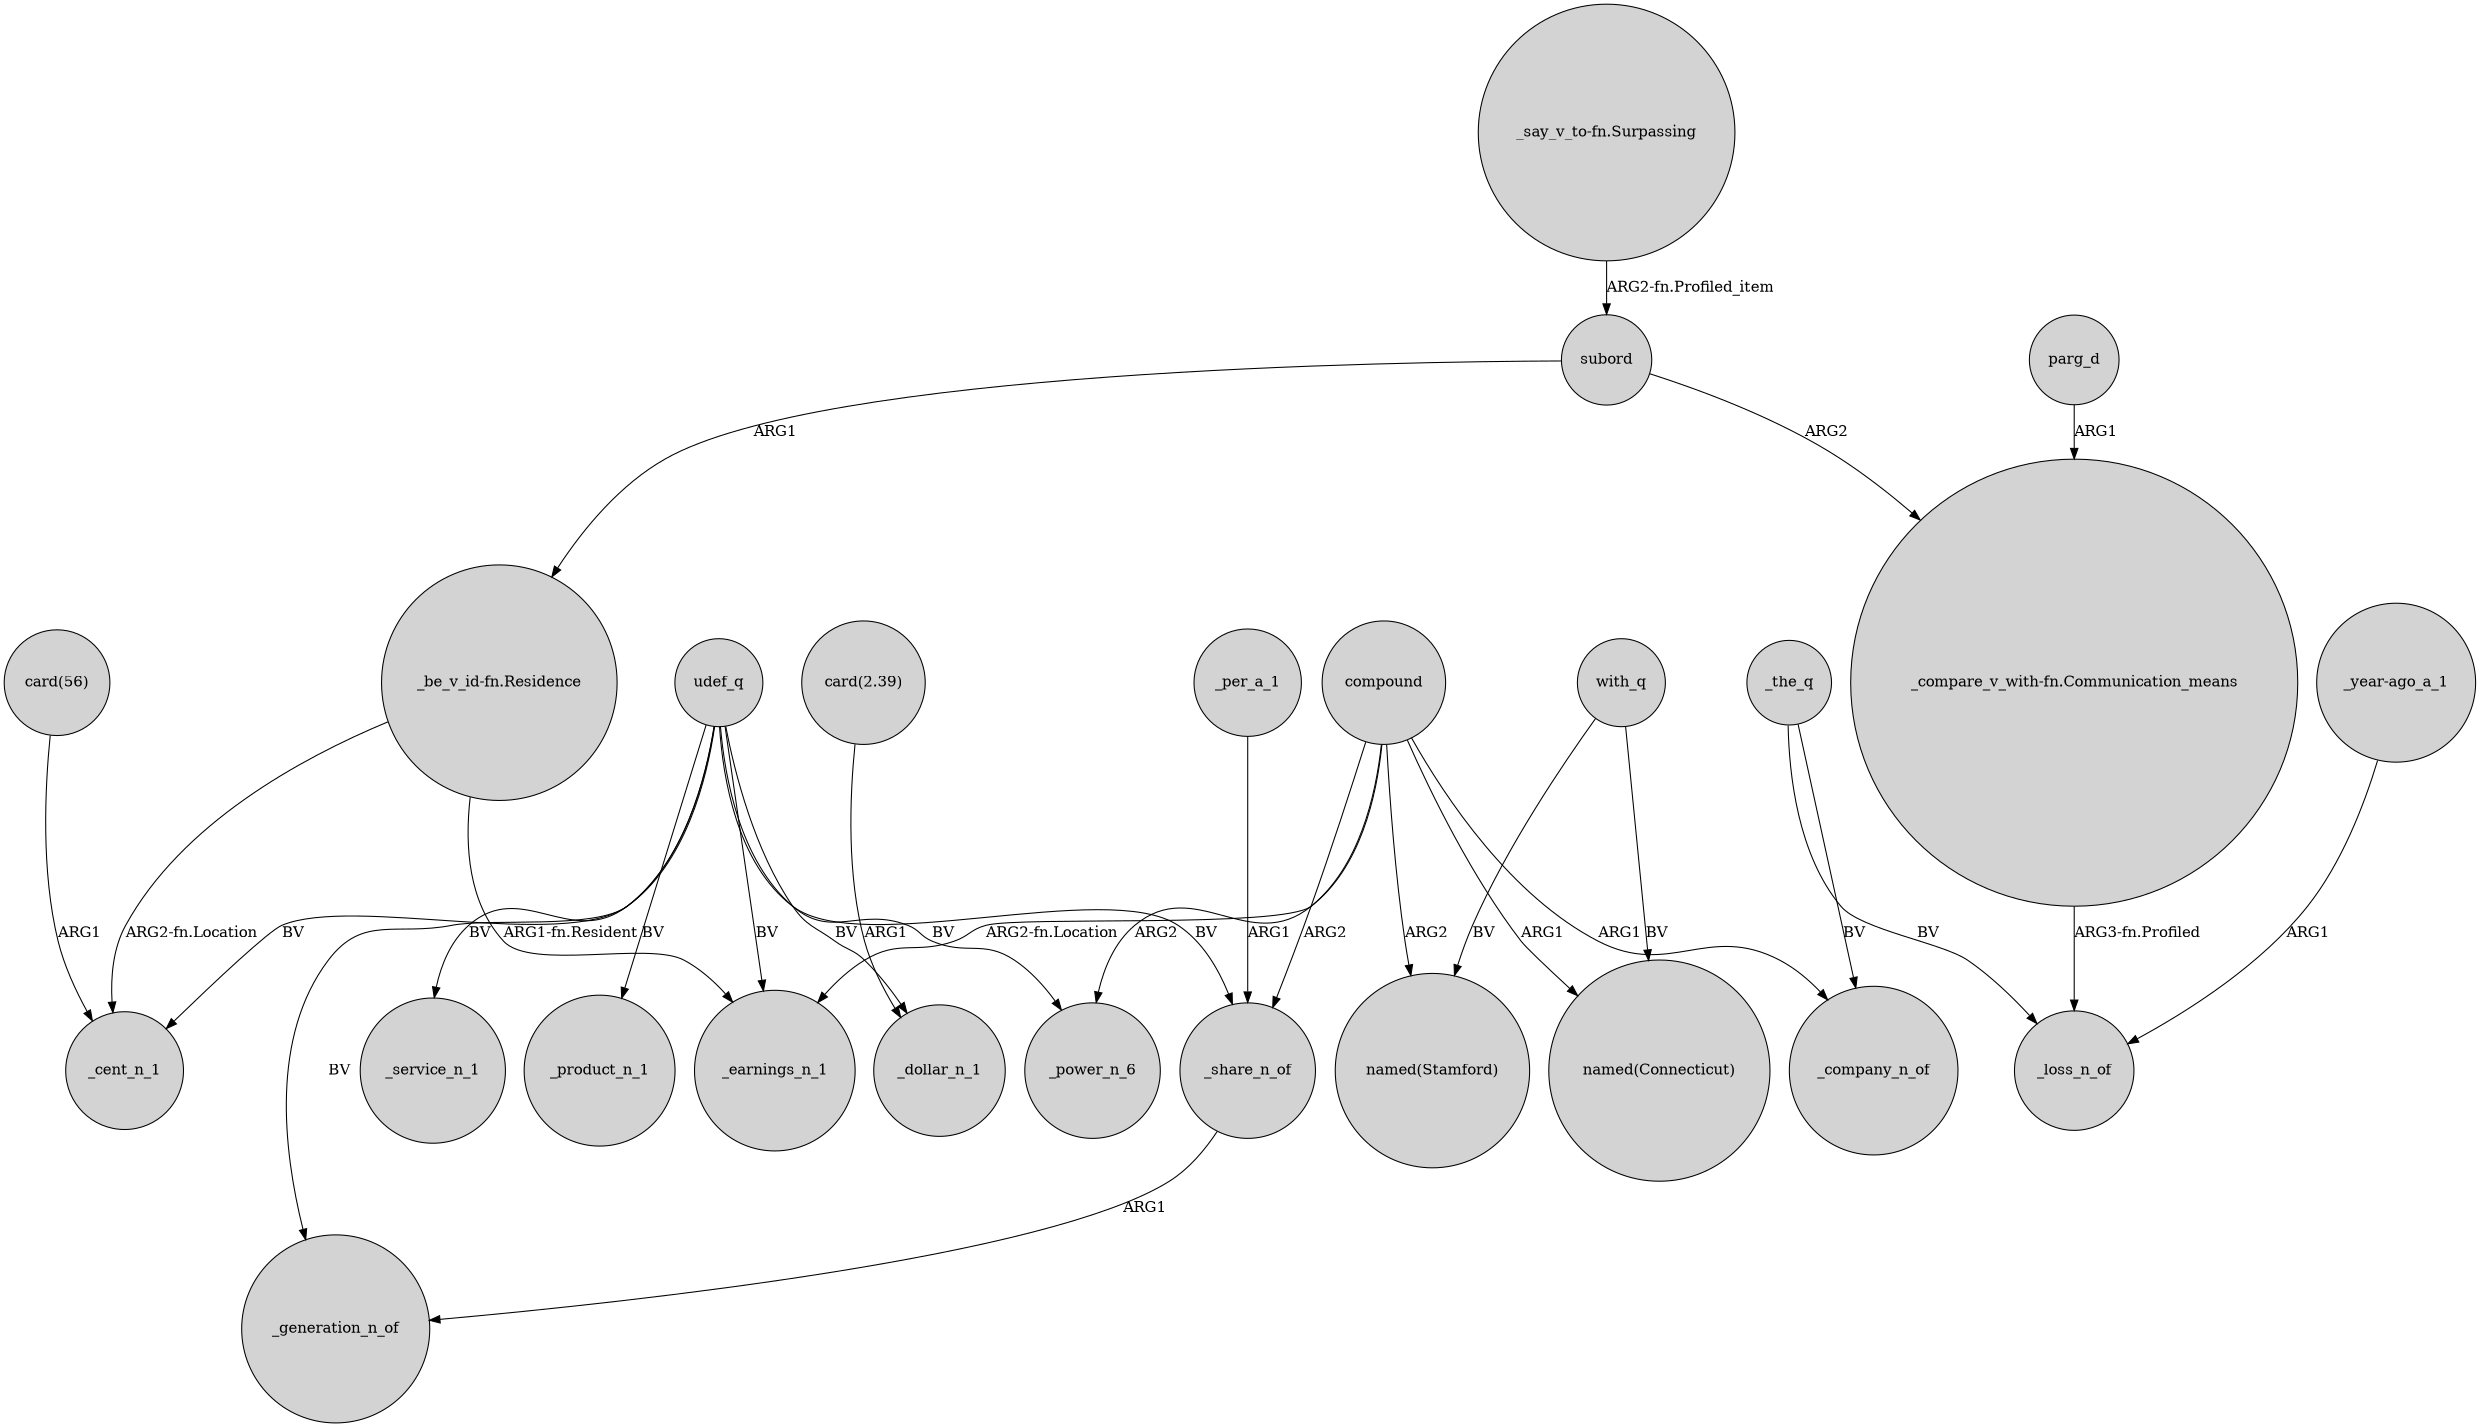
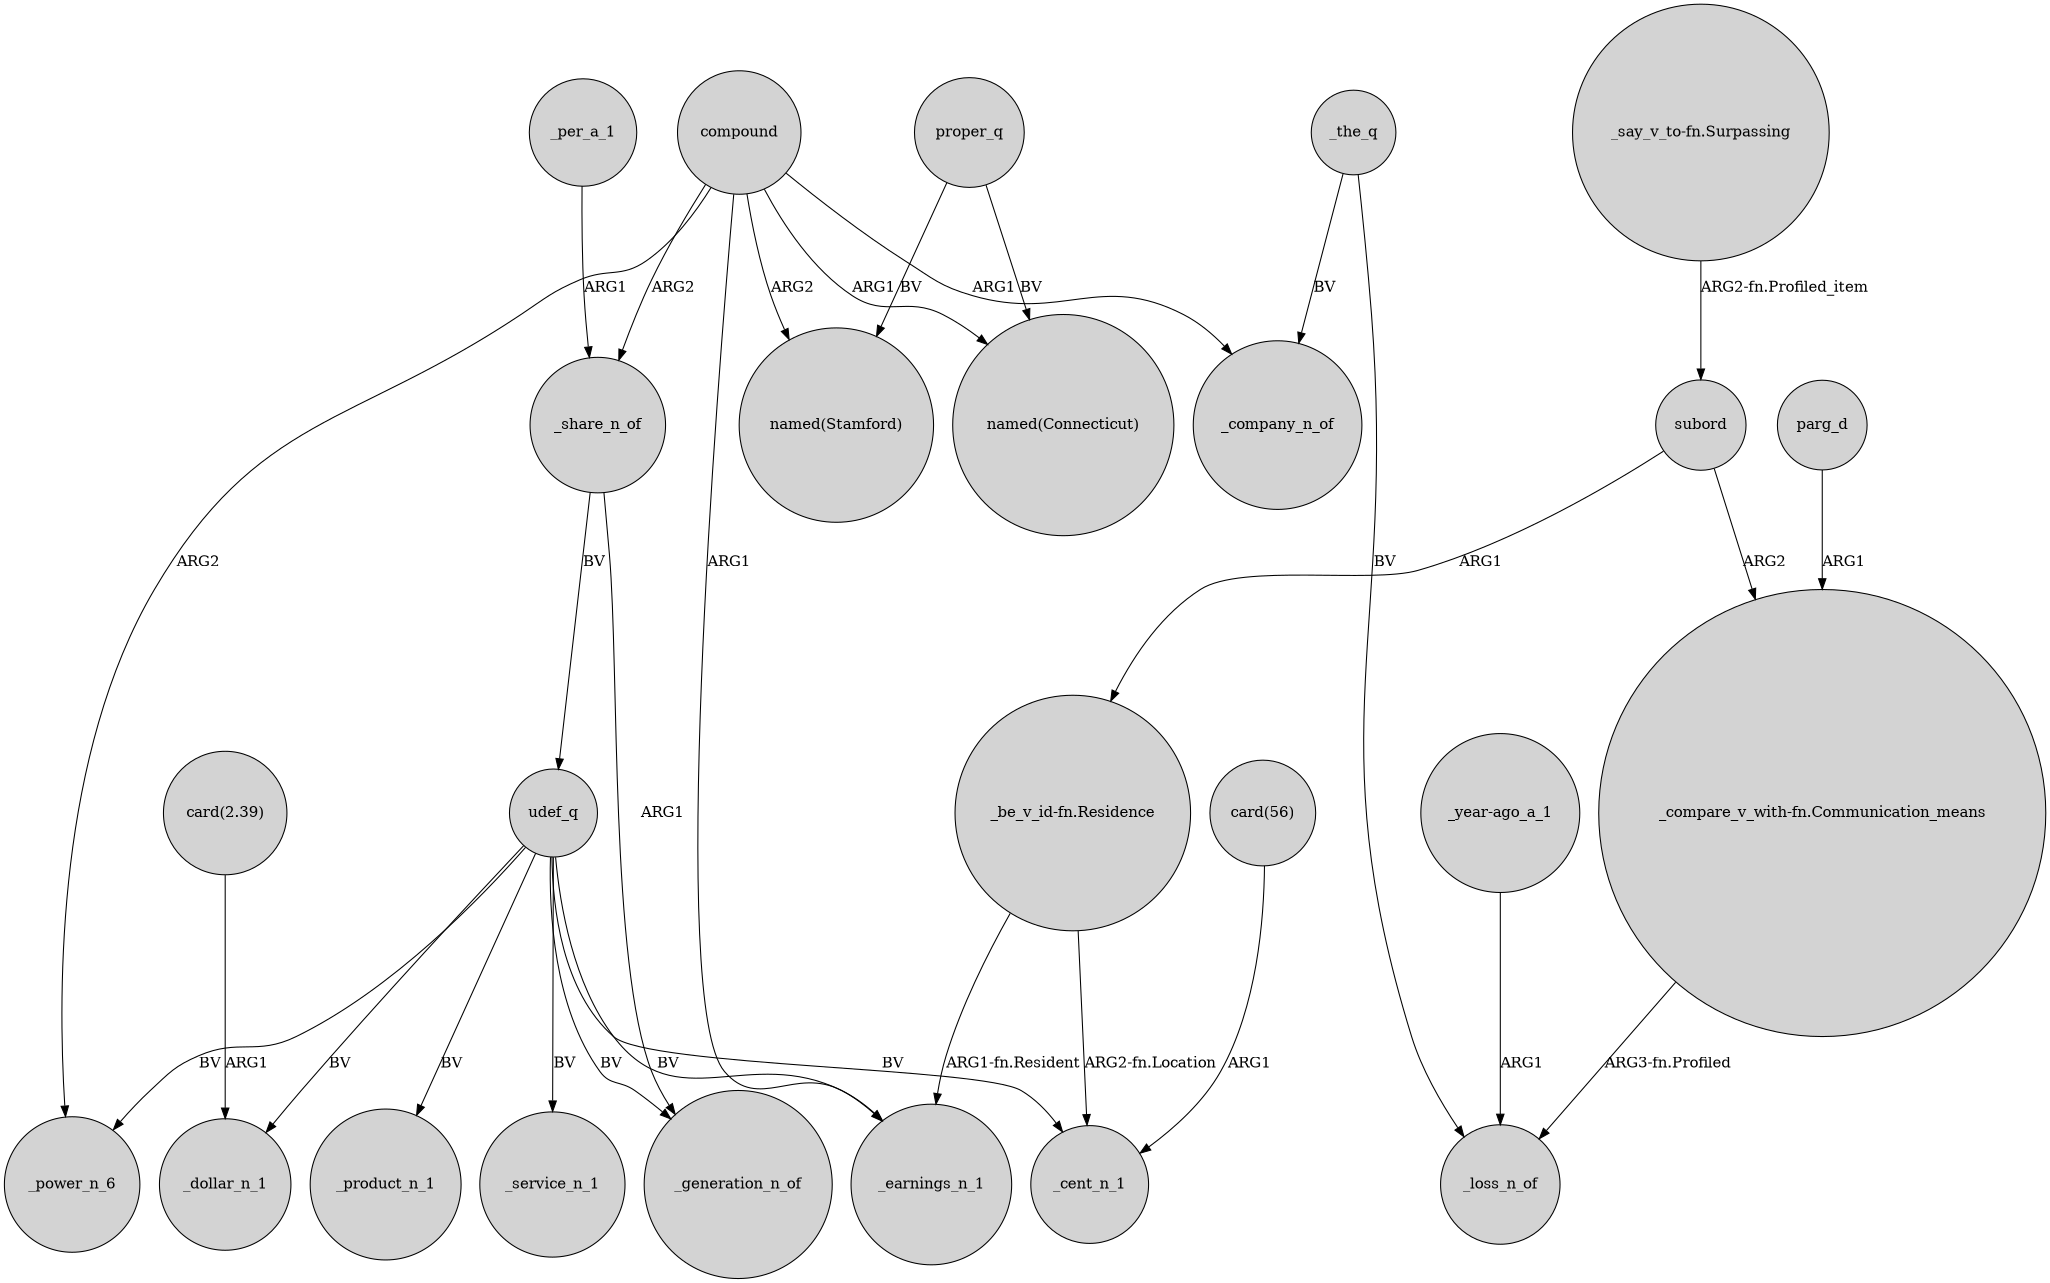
(1621, 683) -> (969, 132)
(929, 922) -> (575, 626)
(1052, 933) -> (729, 562)
